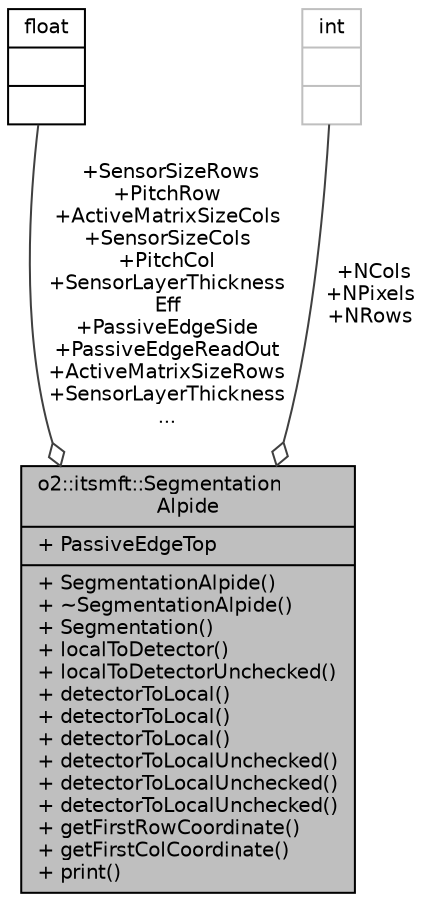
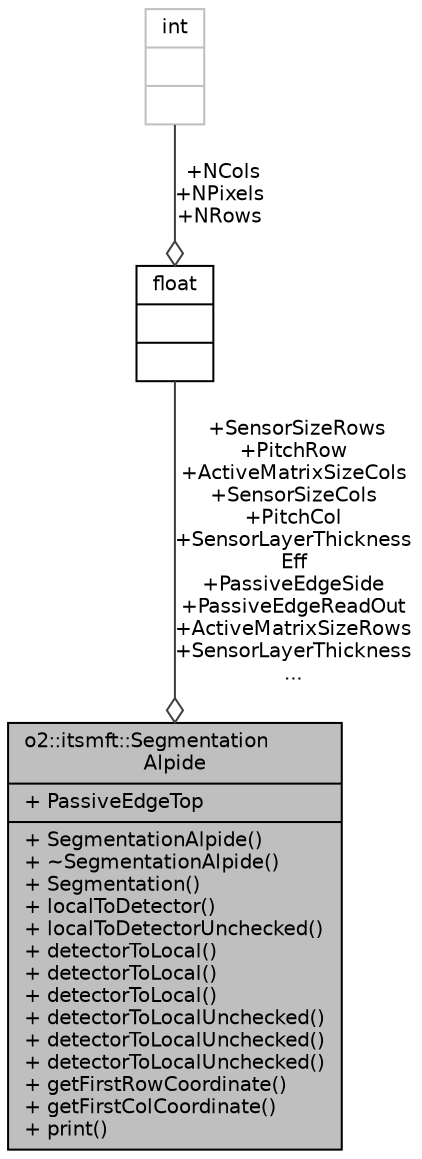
(314, 284) -> (175, 183)
